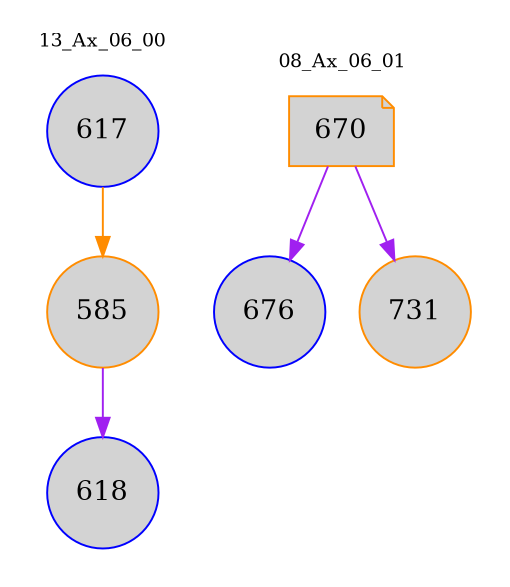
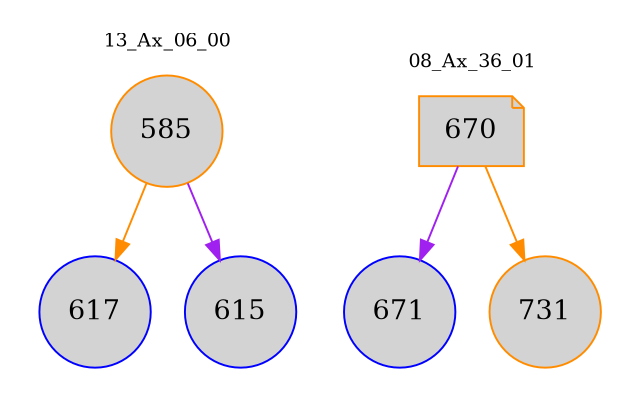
(342, 62) -> (472, 62)
(371, 204) -> (501, 204)
(103, 212) -> (135, 212)
(270, 312) -> (400, 312)
(103, 493) -> (241, 312)
